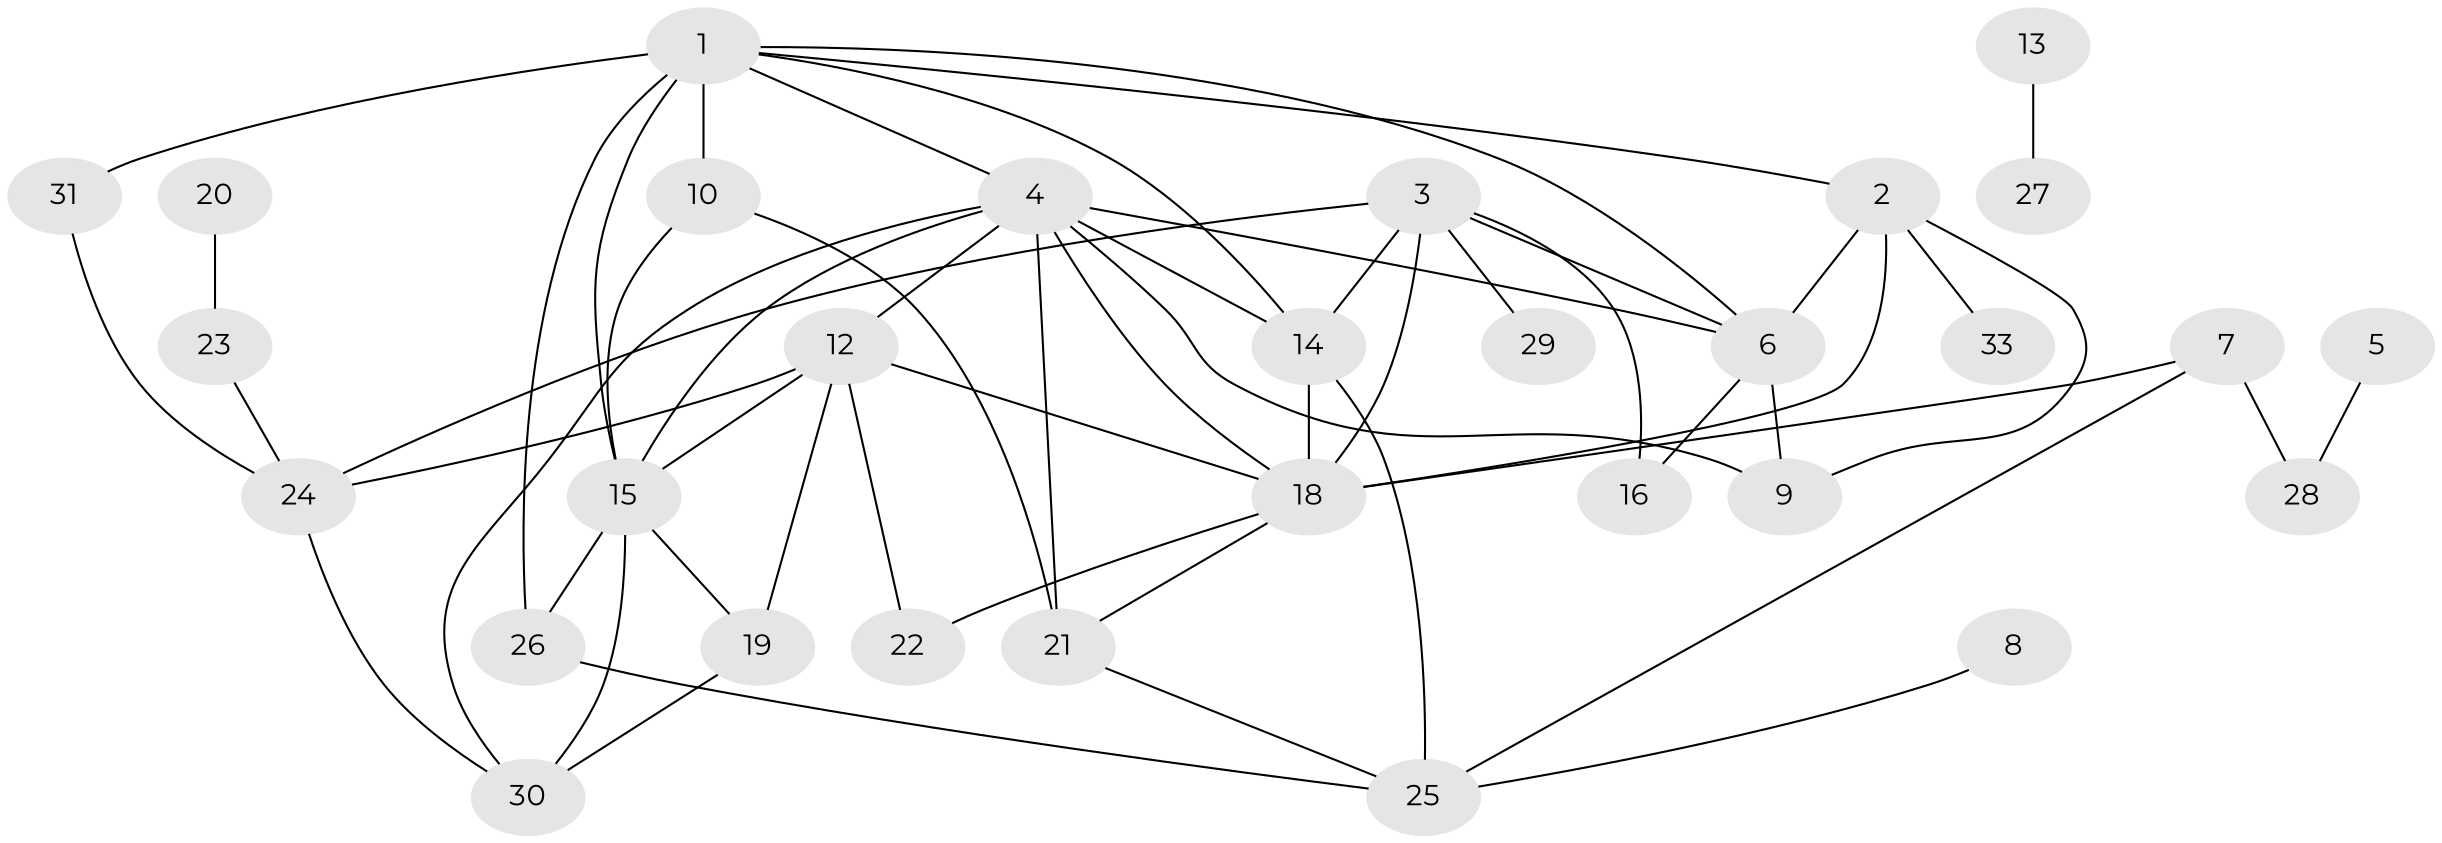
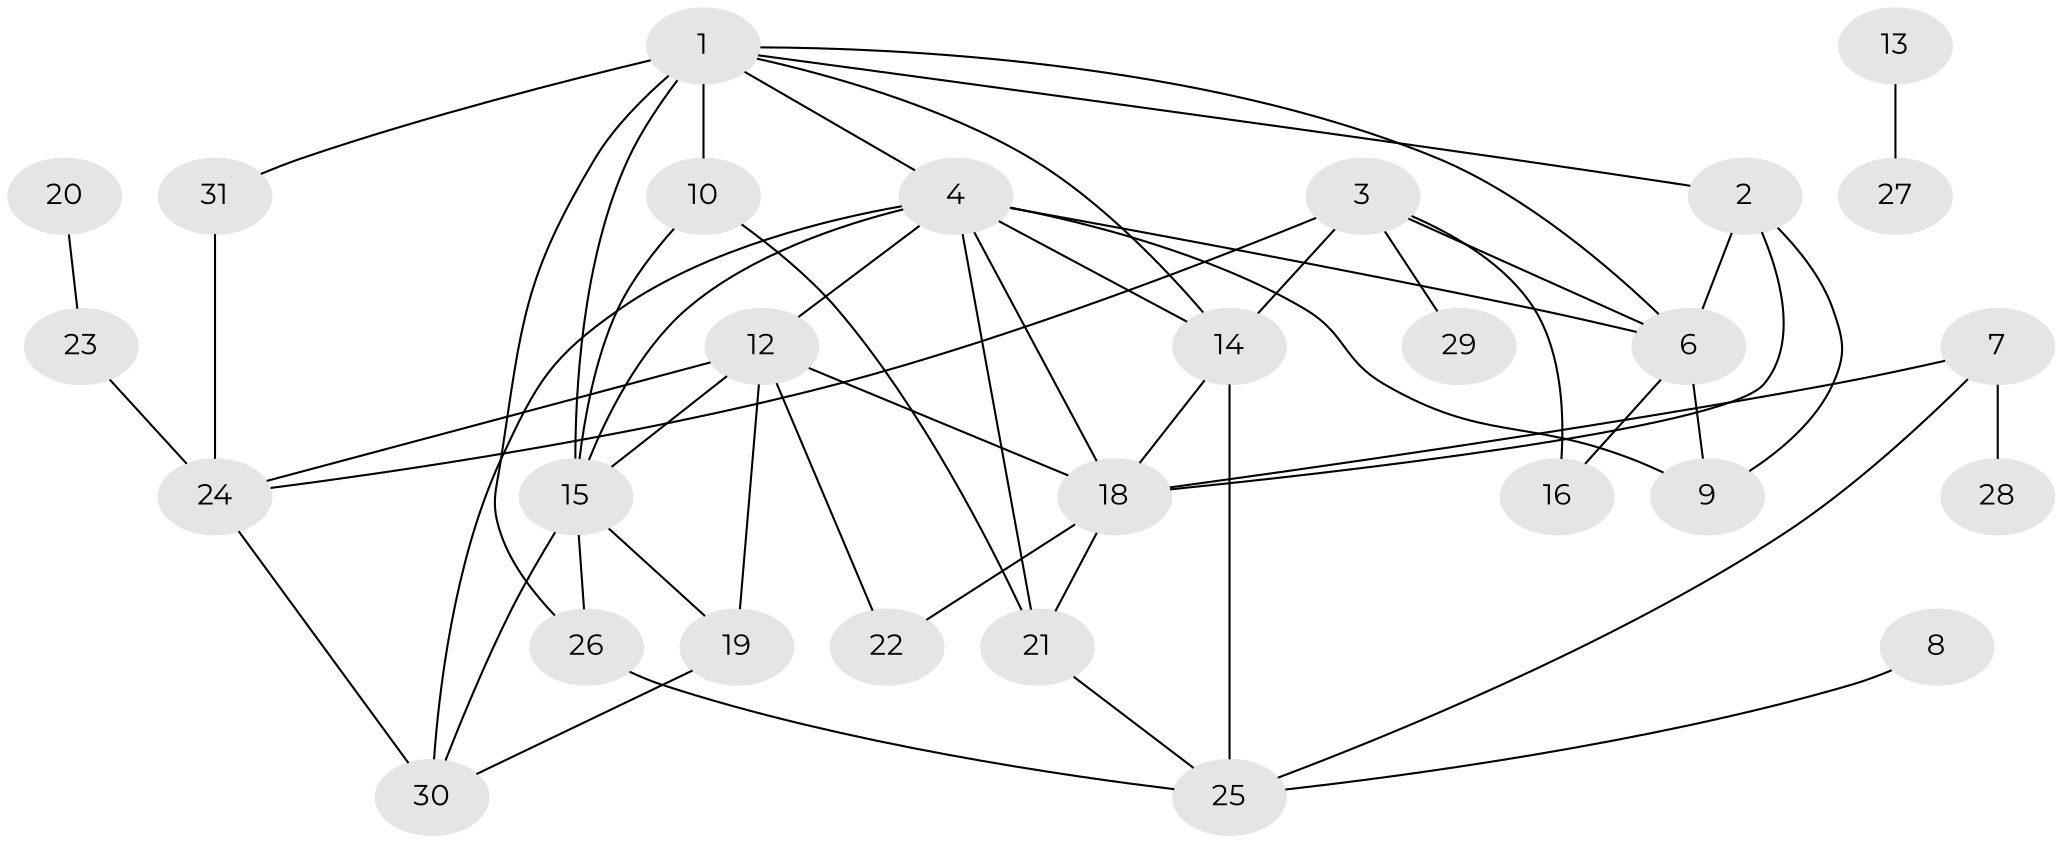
(1998, 347) -> none
(2378, 347) -> none
(1395, 355) -> none
